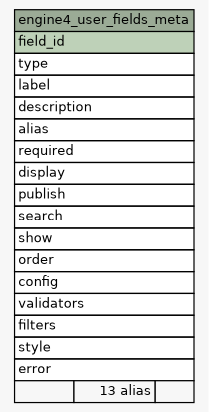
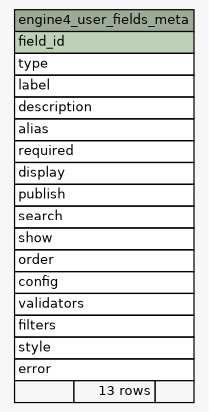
(125, 391) -> (125, 391)
